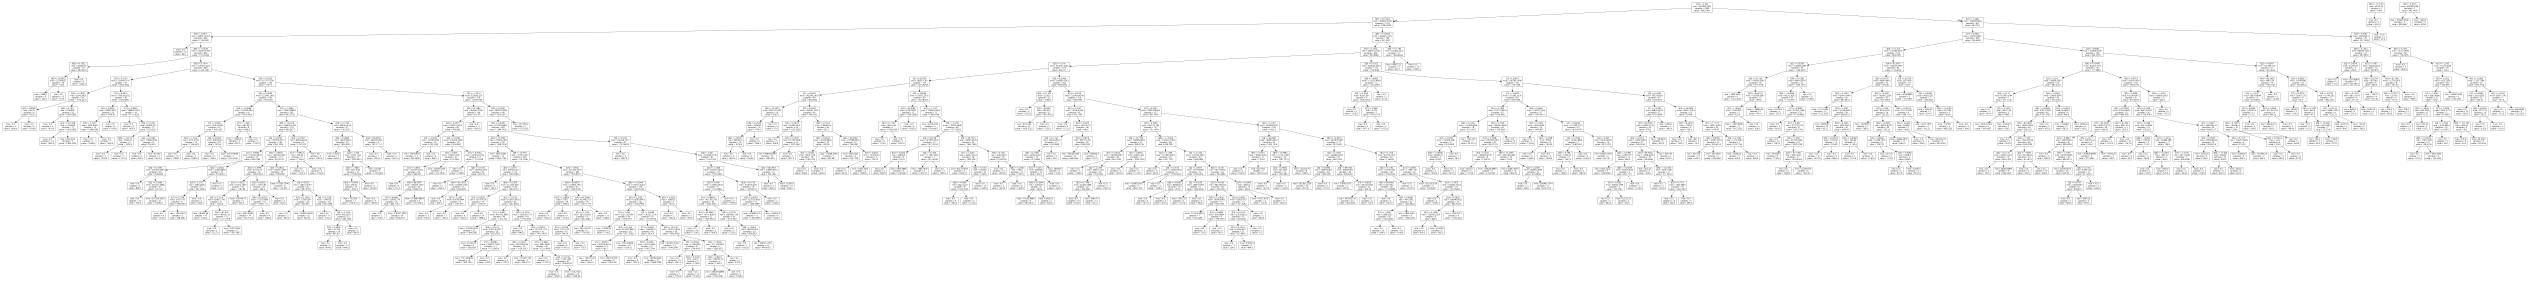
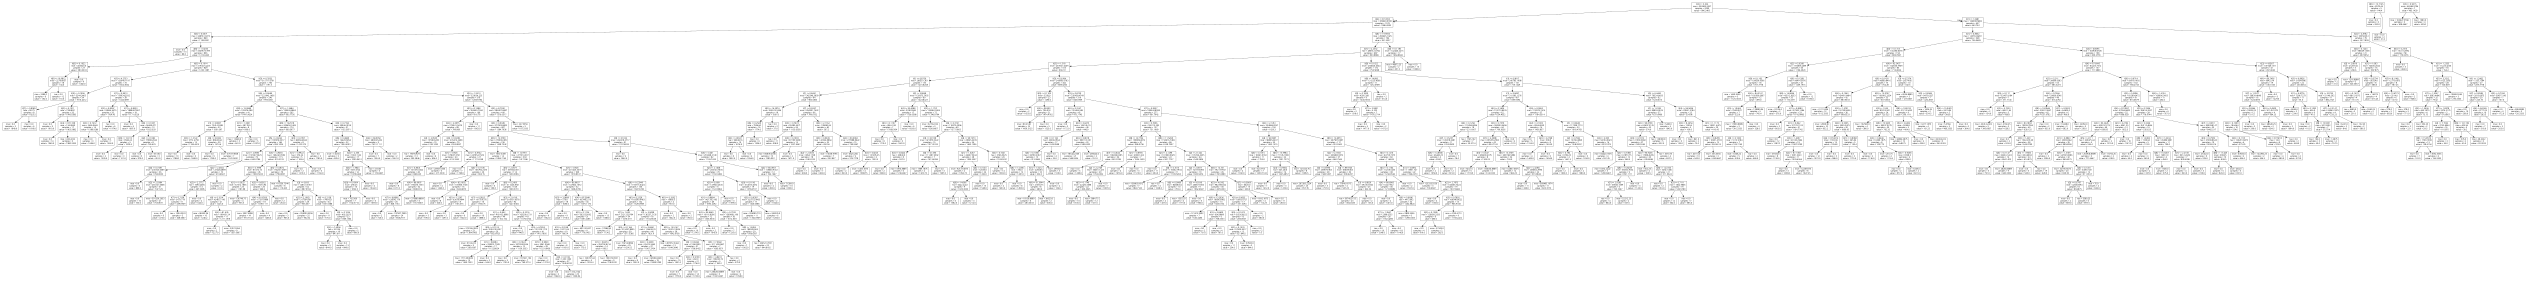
(2376, 29) -> (2383, 22)
(1723, 133) -> none
(1143, 201) -> none
